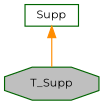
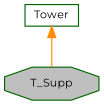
(52, 15) -> (52, 15)
